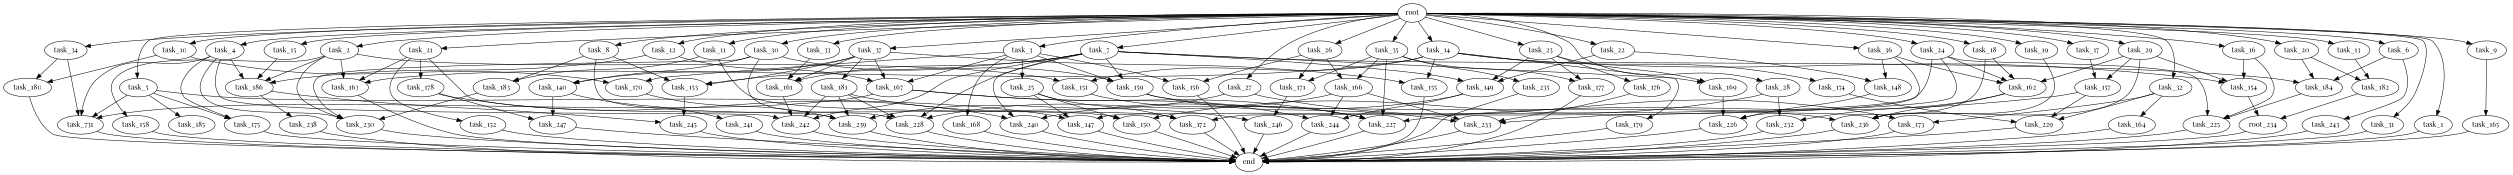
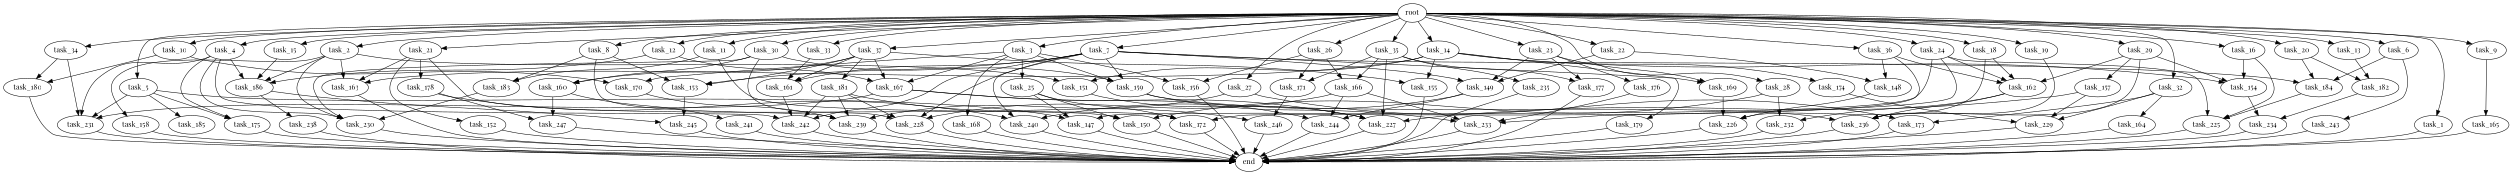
(2088, 50) -> none
(553, 88) -> (553, 88)
(80, 125) -> (80, 125)
(2263, 125) -> (2263, 125)
(2383, 125) -> none
